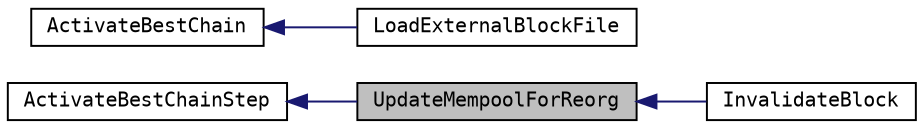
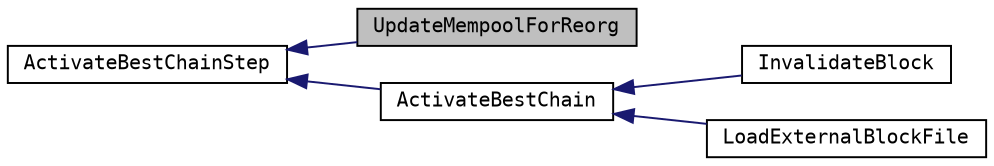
none -> (344, 85)
(682, 102) -> (688, 81)
